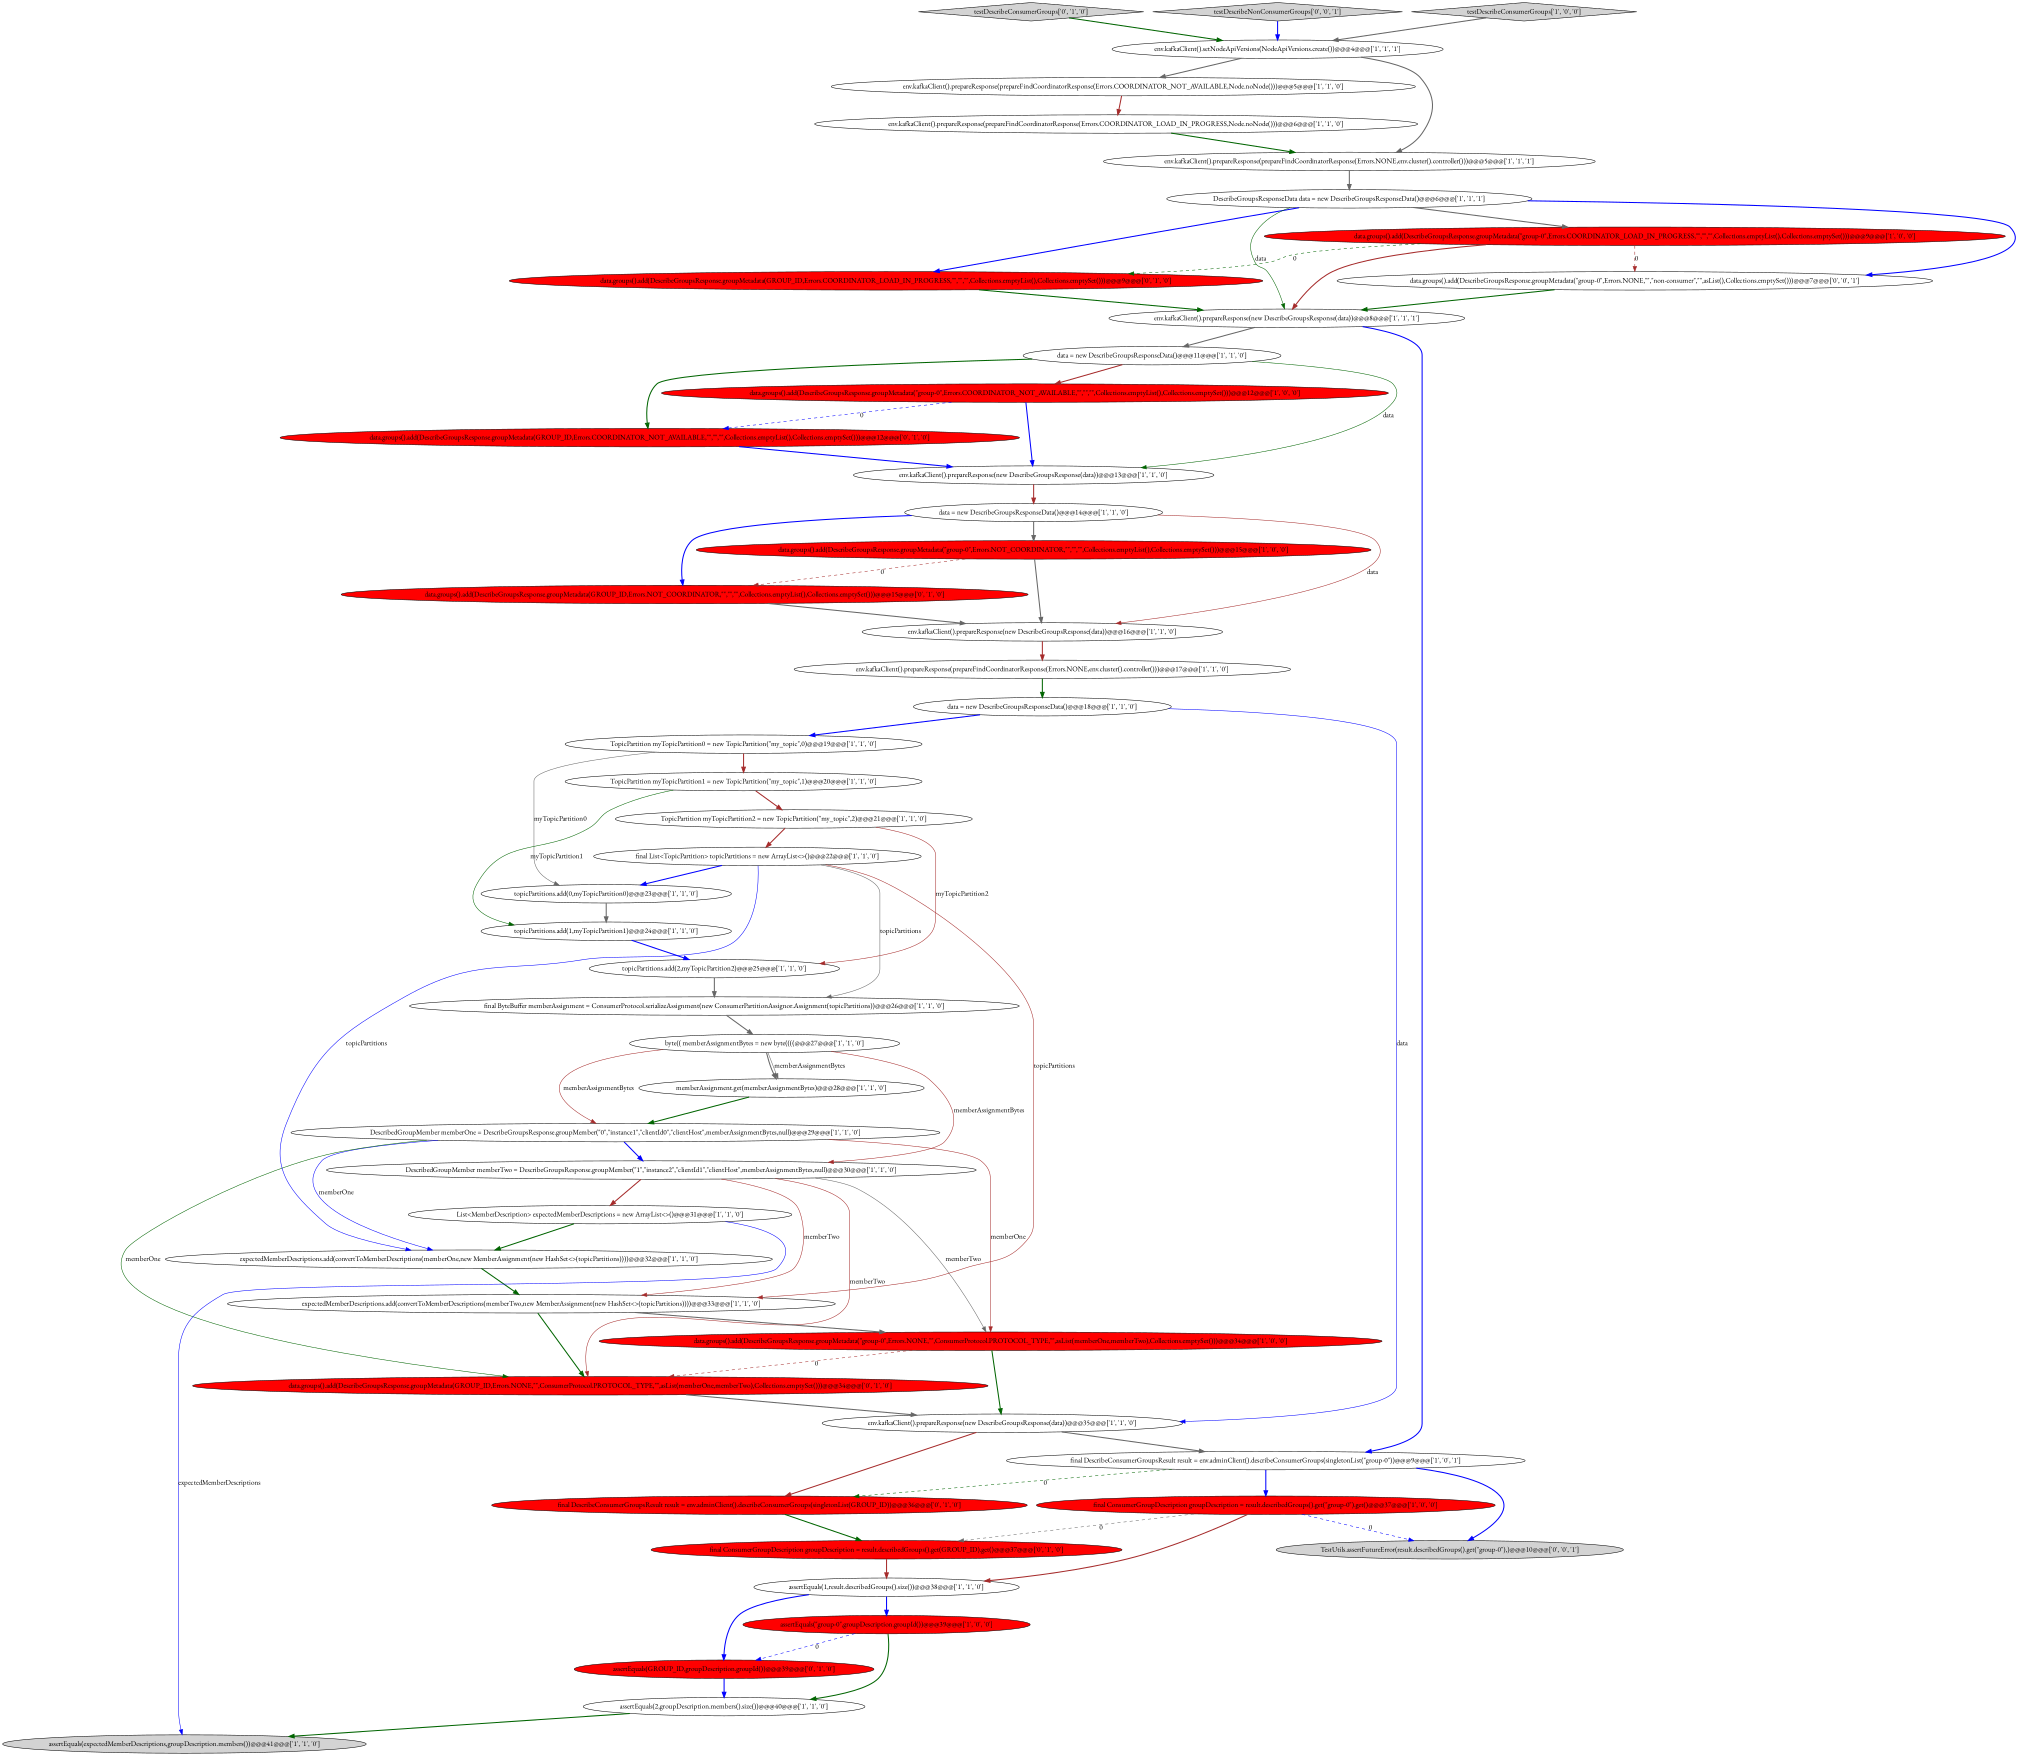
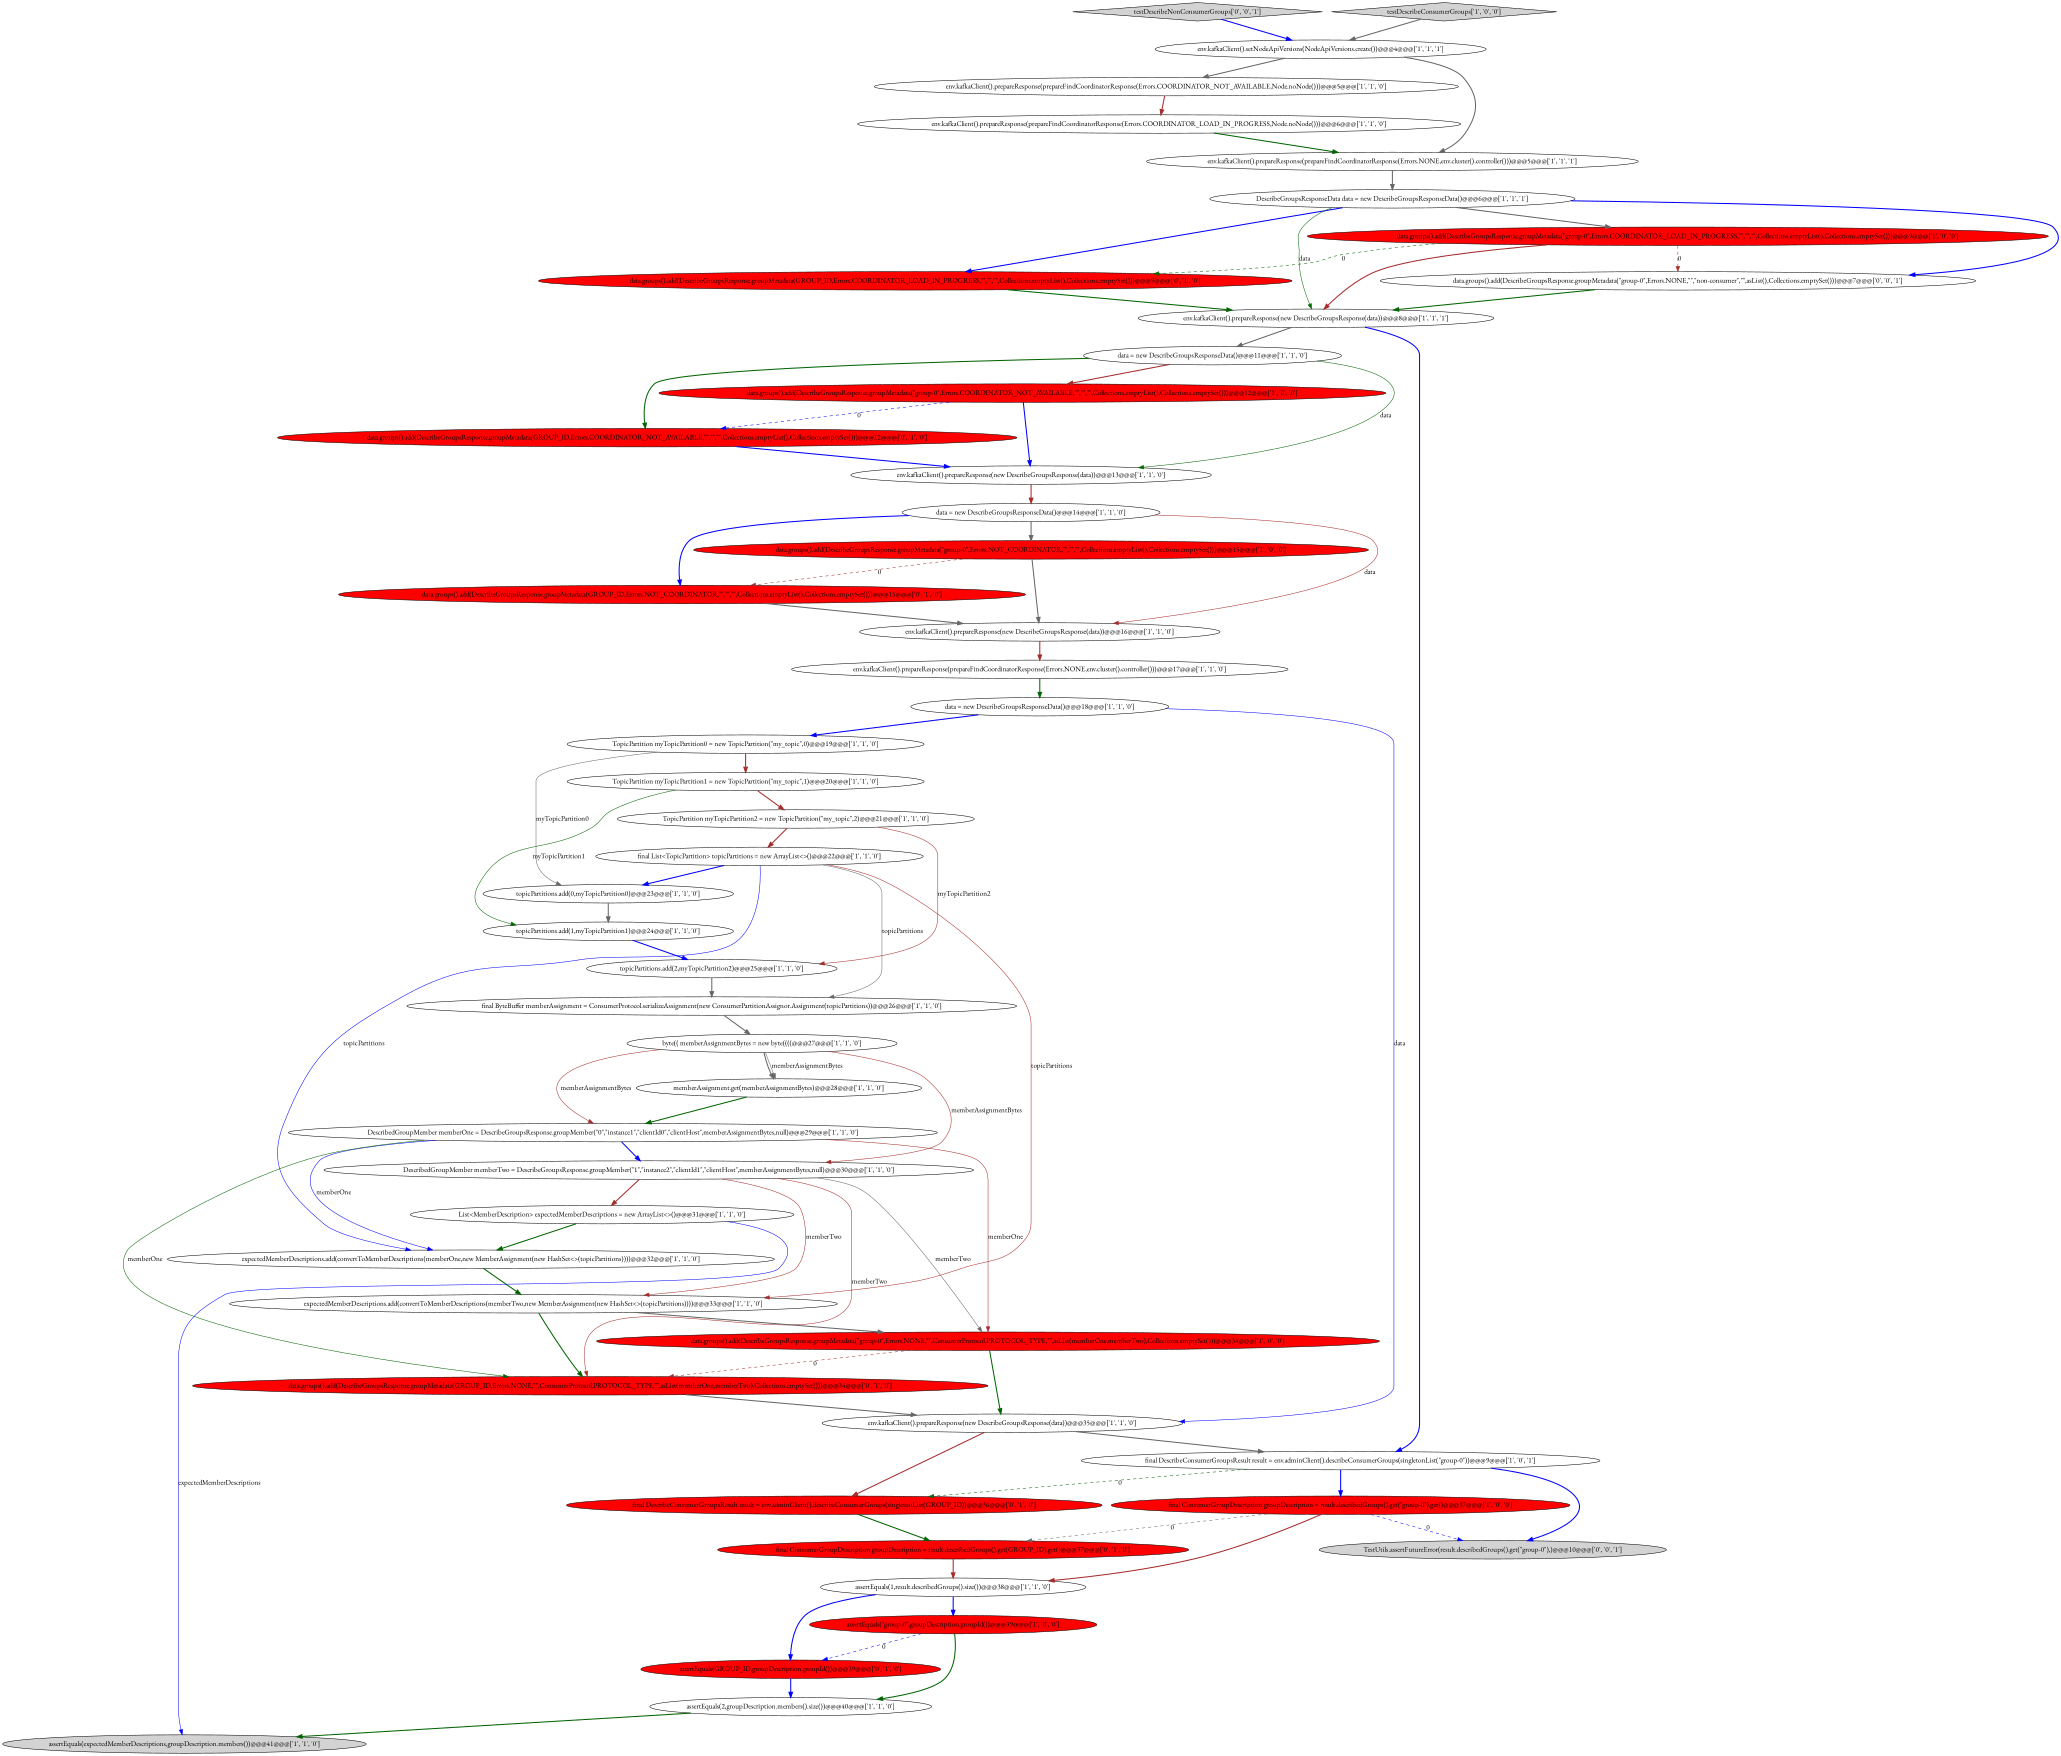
(1031, 12) -> none
